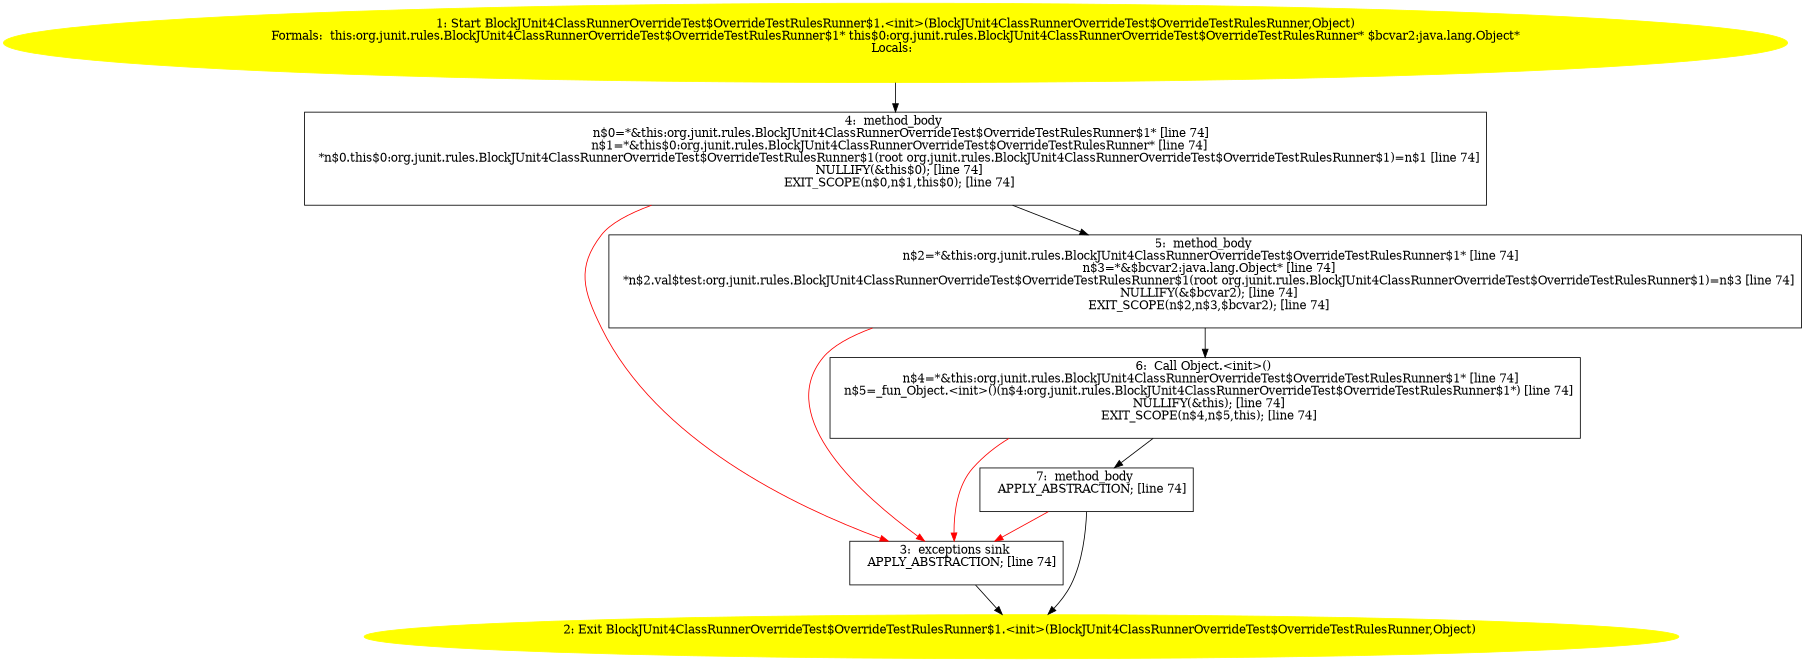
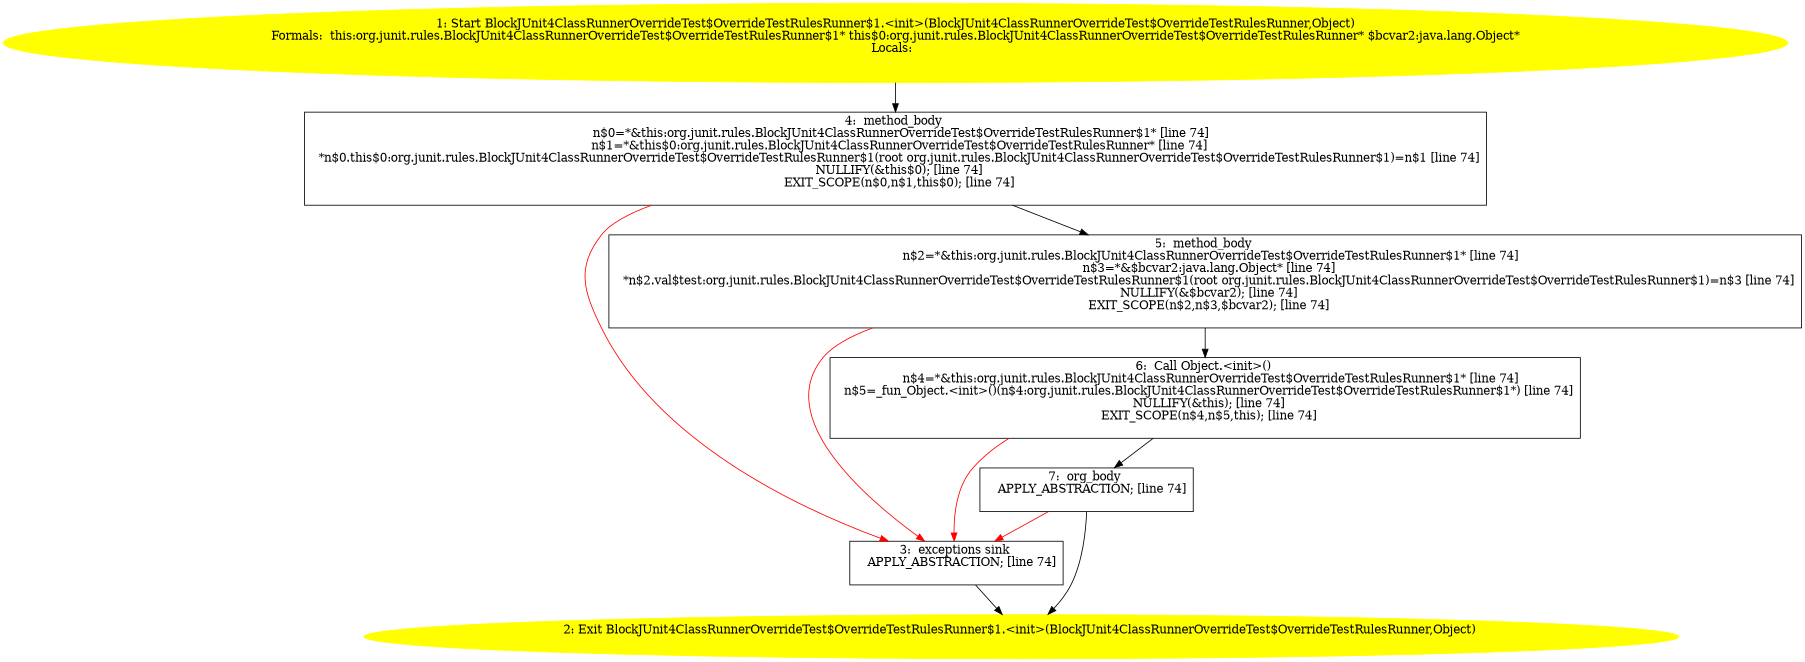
(1087, 490) -> (1087, 490)
